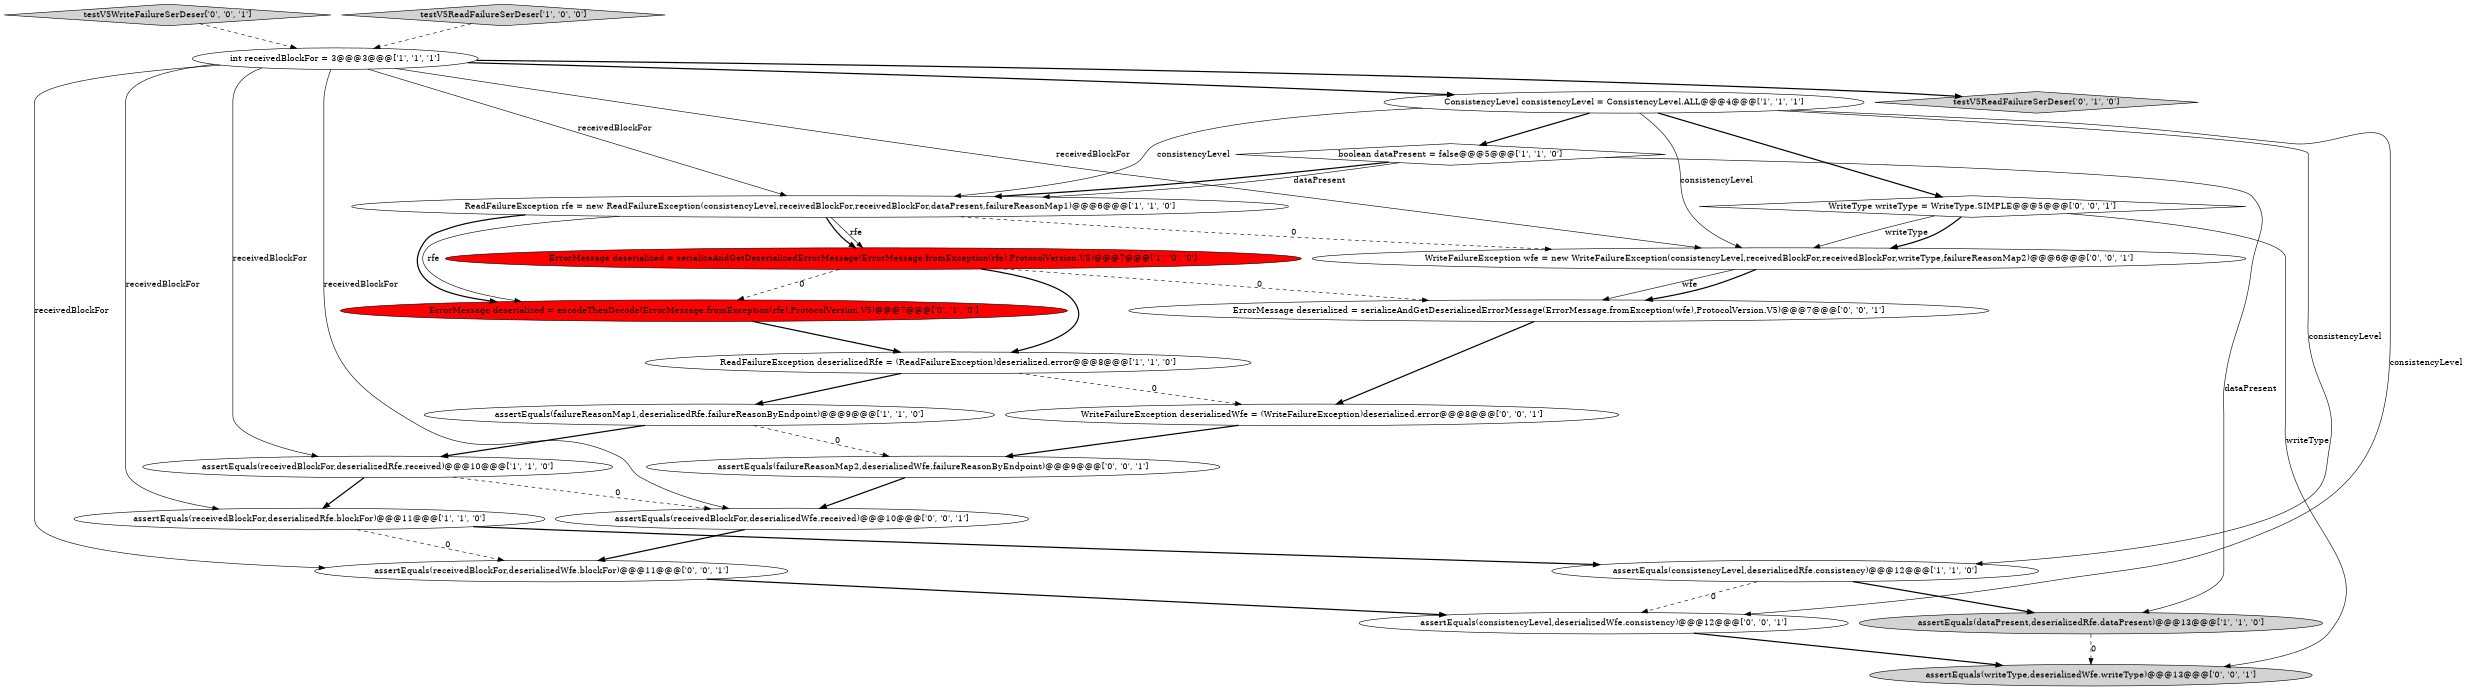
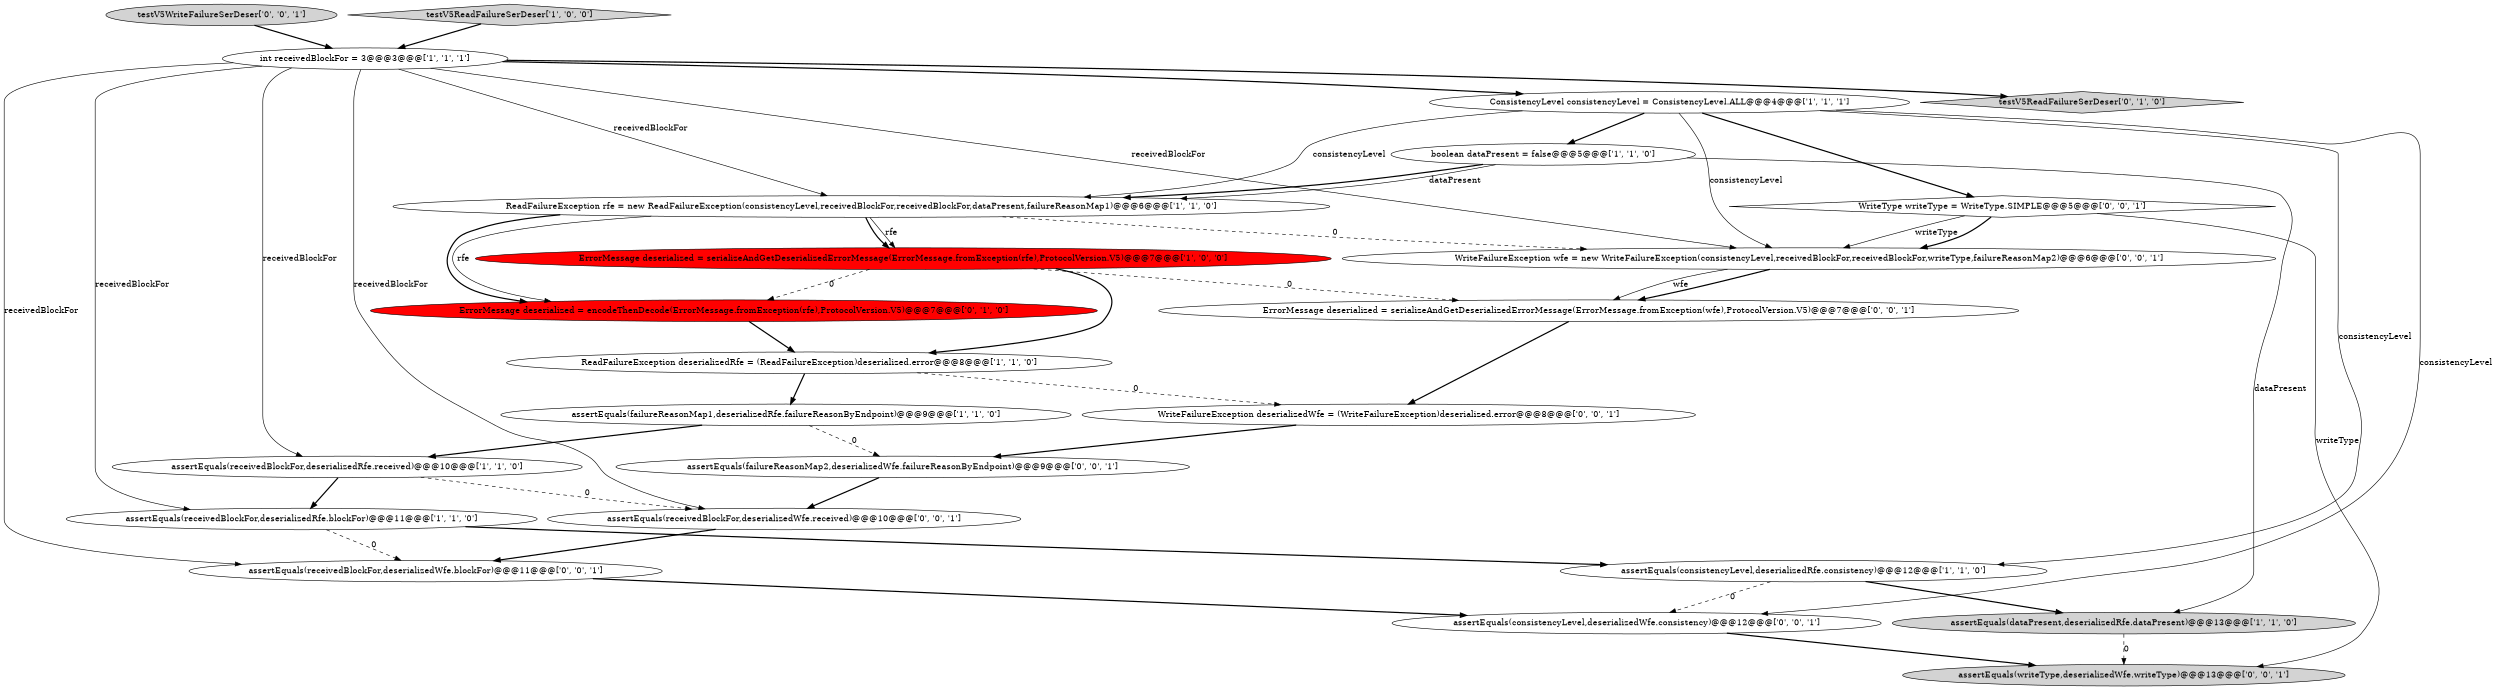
(168, 15) -> (221, 15)
(245, 35) -> (290, 36)
(426, 35) -> (443, 35)
(1450, 154) -> (1543, 154)
